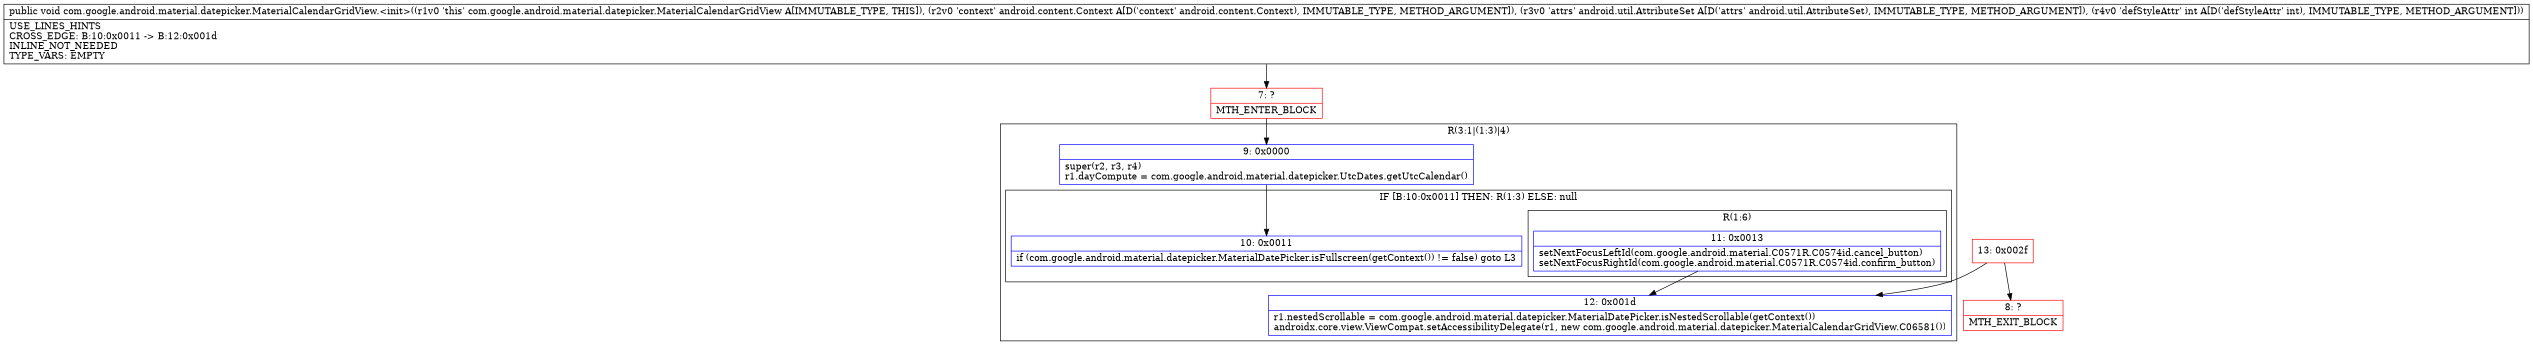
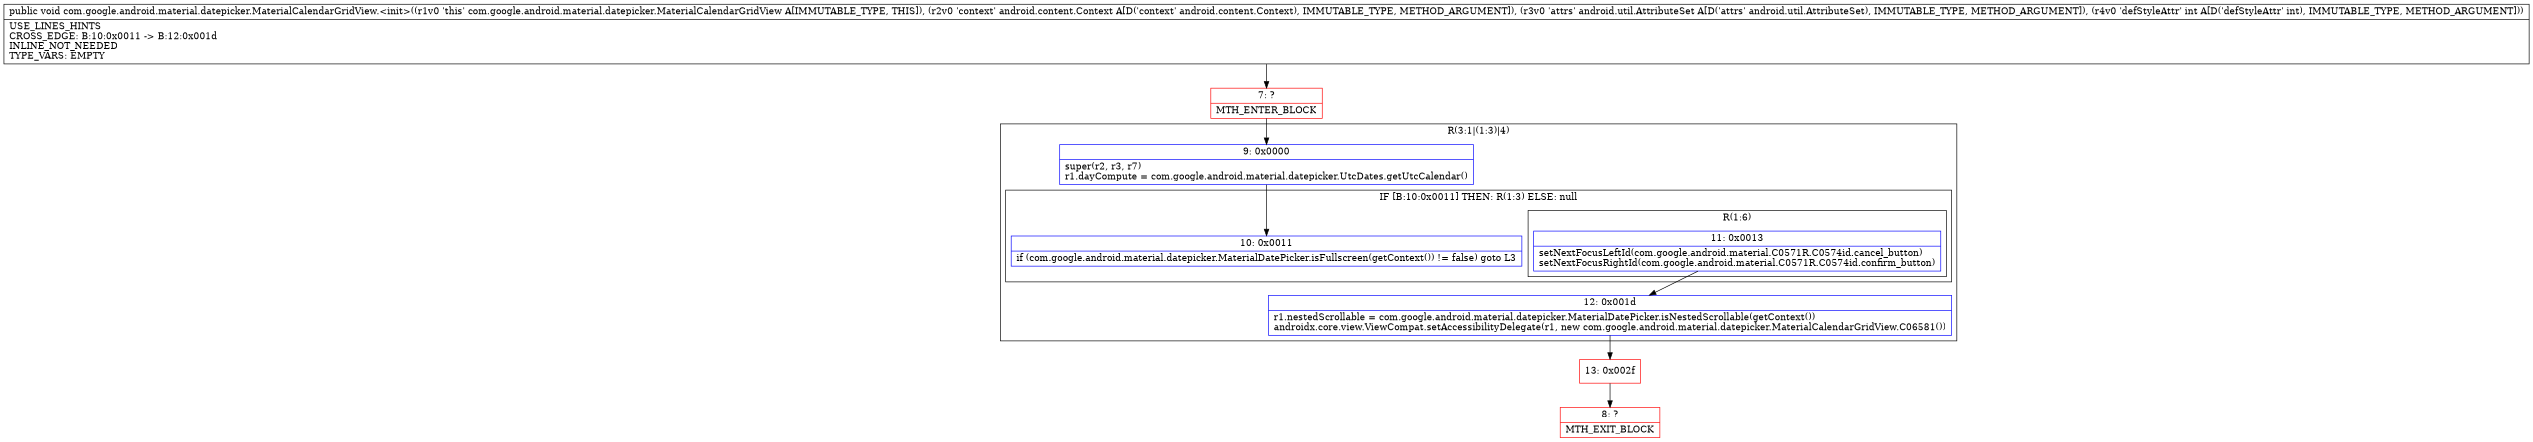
(1103, 167) -> (1103, 167)
(1931, 286) -> (1610, 345)
